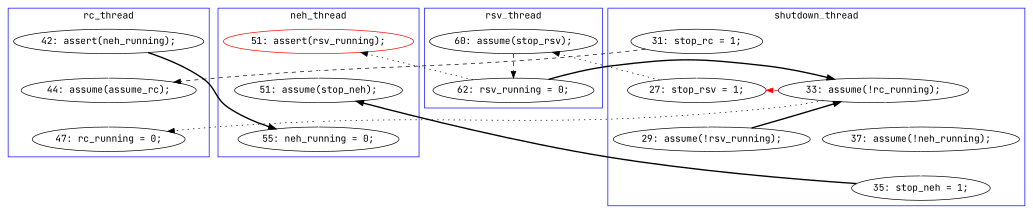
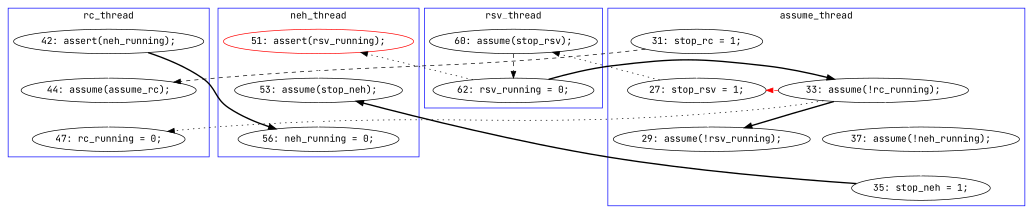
(816, 16) -> (816, 16)
(319, 90) -> (319, 90)
(793, 116) -> (793, 113)
(319, 139) -> (319, 139)
